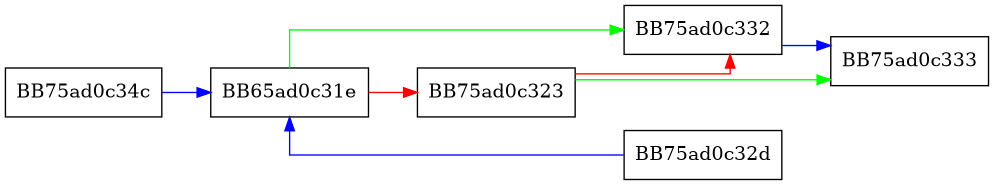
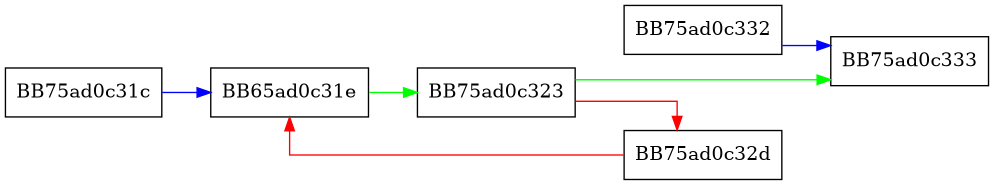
(431, 30) -> none
(656, 74) -> (634, 101)
(84, 92) -> (84, 92)
(386, 92) -> (386, 92)
(445, 155) -> (445, 155)
